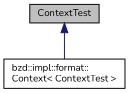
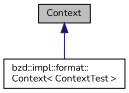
(64, 14) -> (64, 14)
